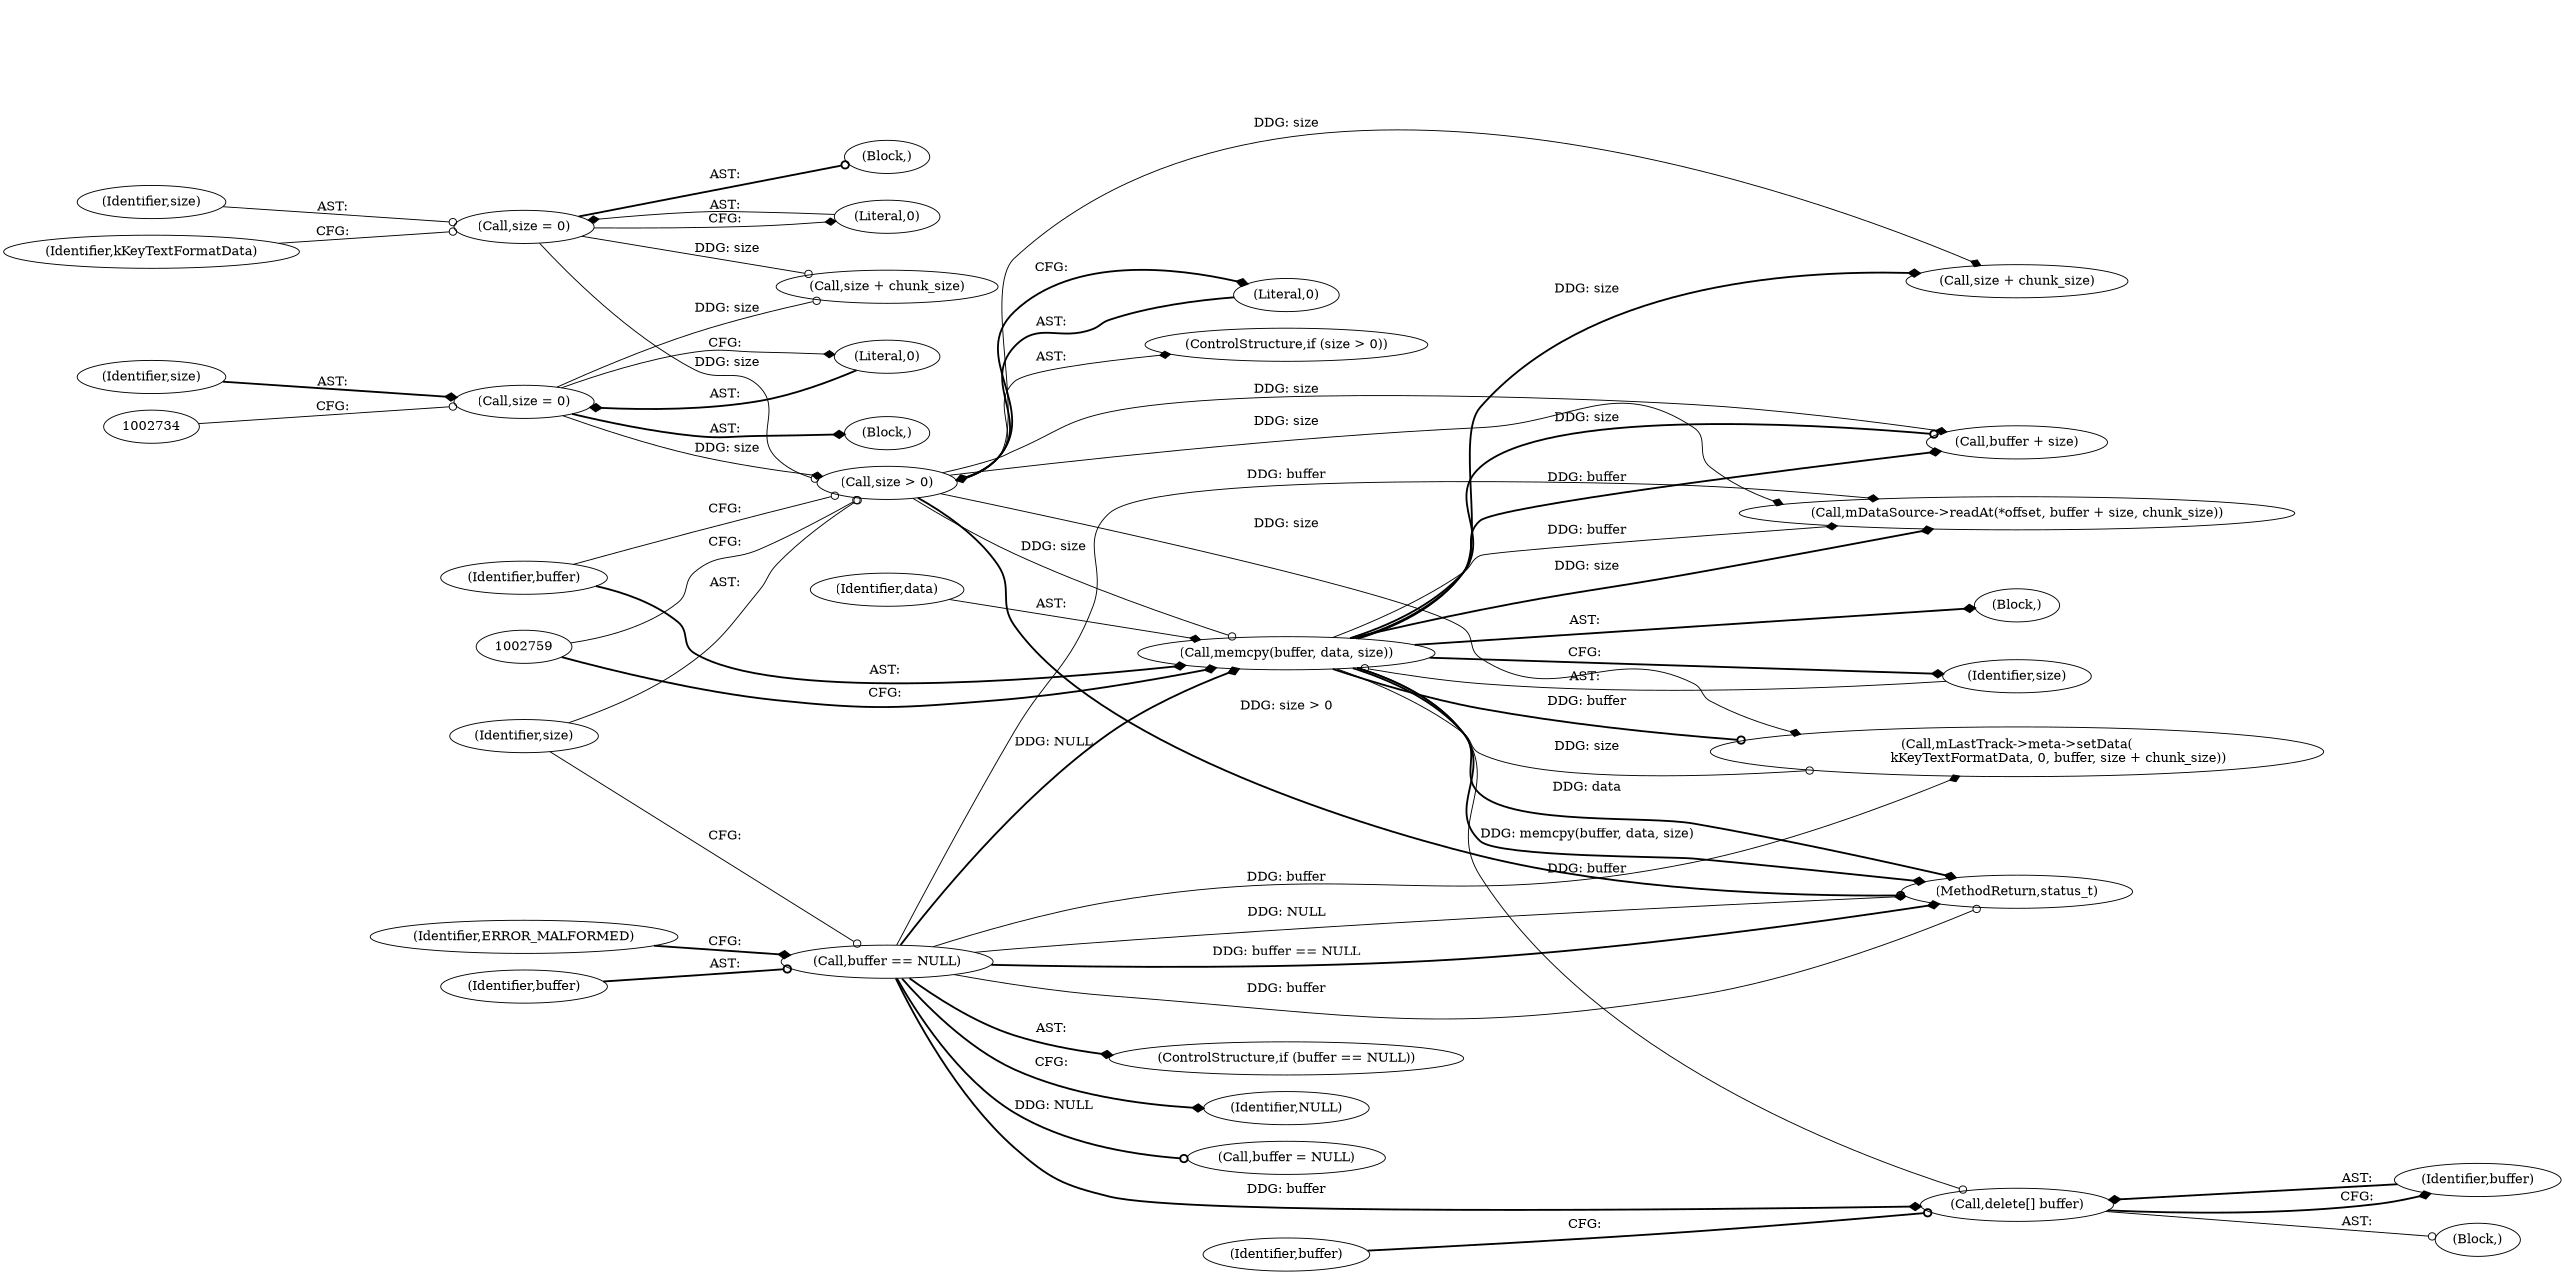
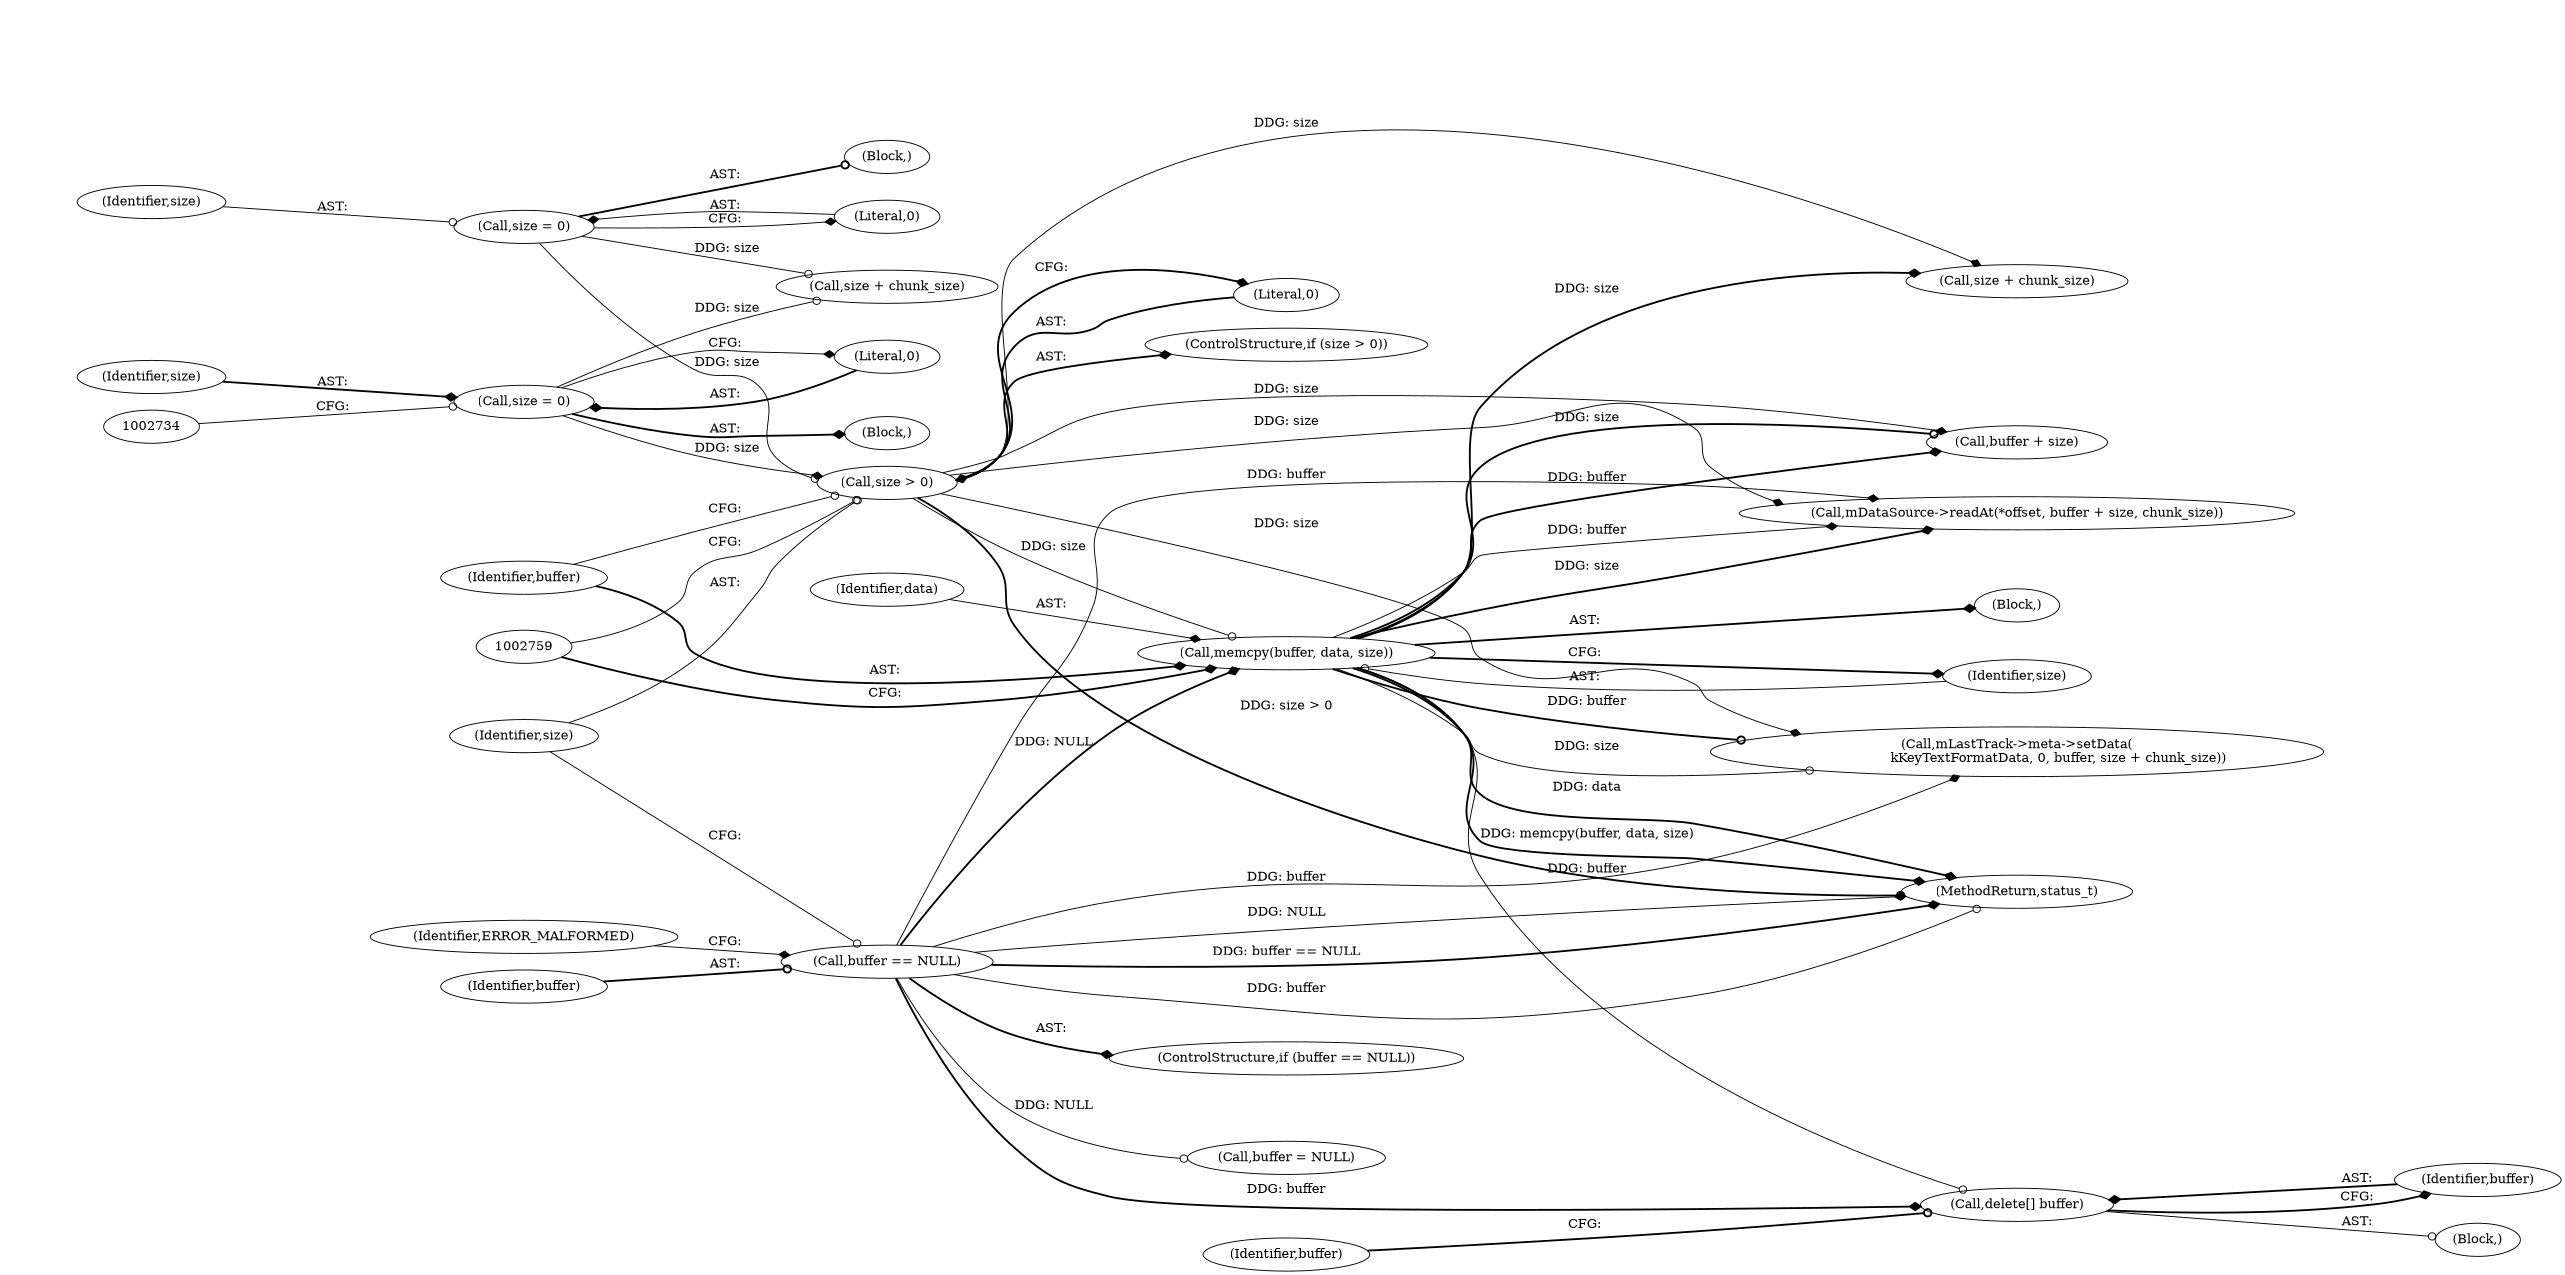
(152, 252) -> none
(1022, 377) -> (1022, 377)
(716, 950) -> (716, 950)
(1286, 1108) -> none
(1012, 1111) -> (1012, 1111)
